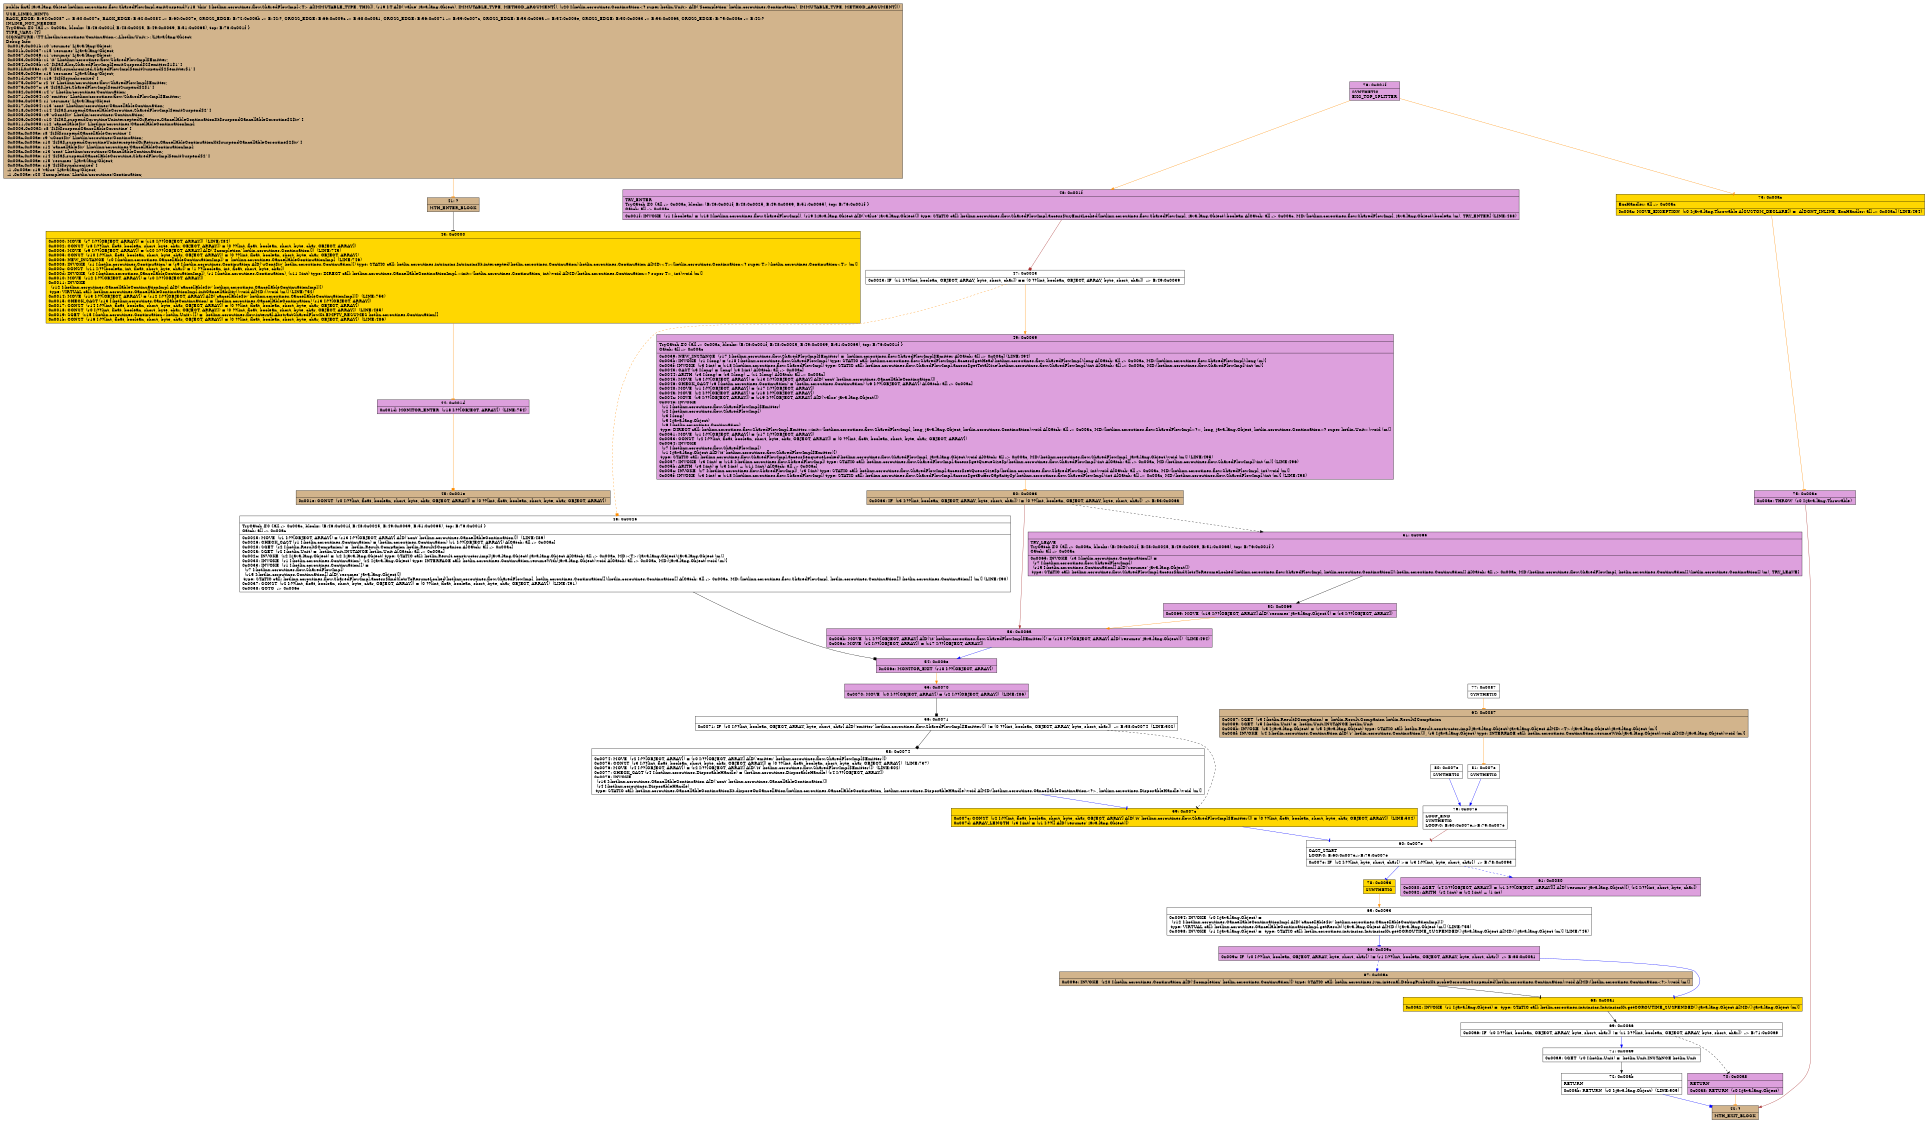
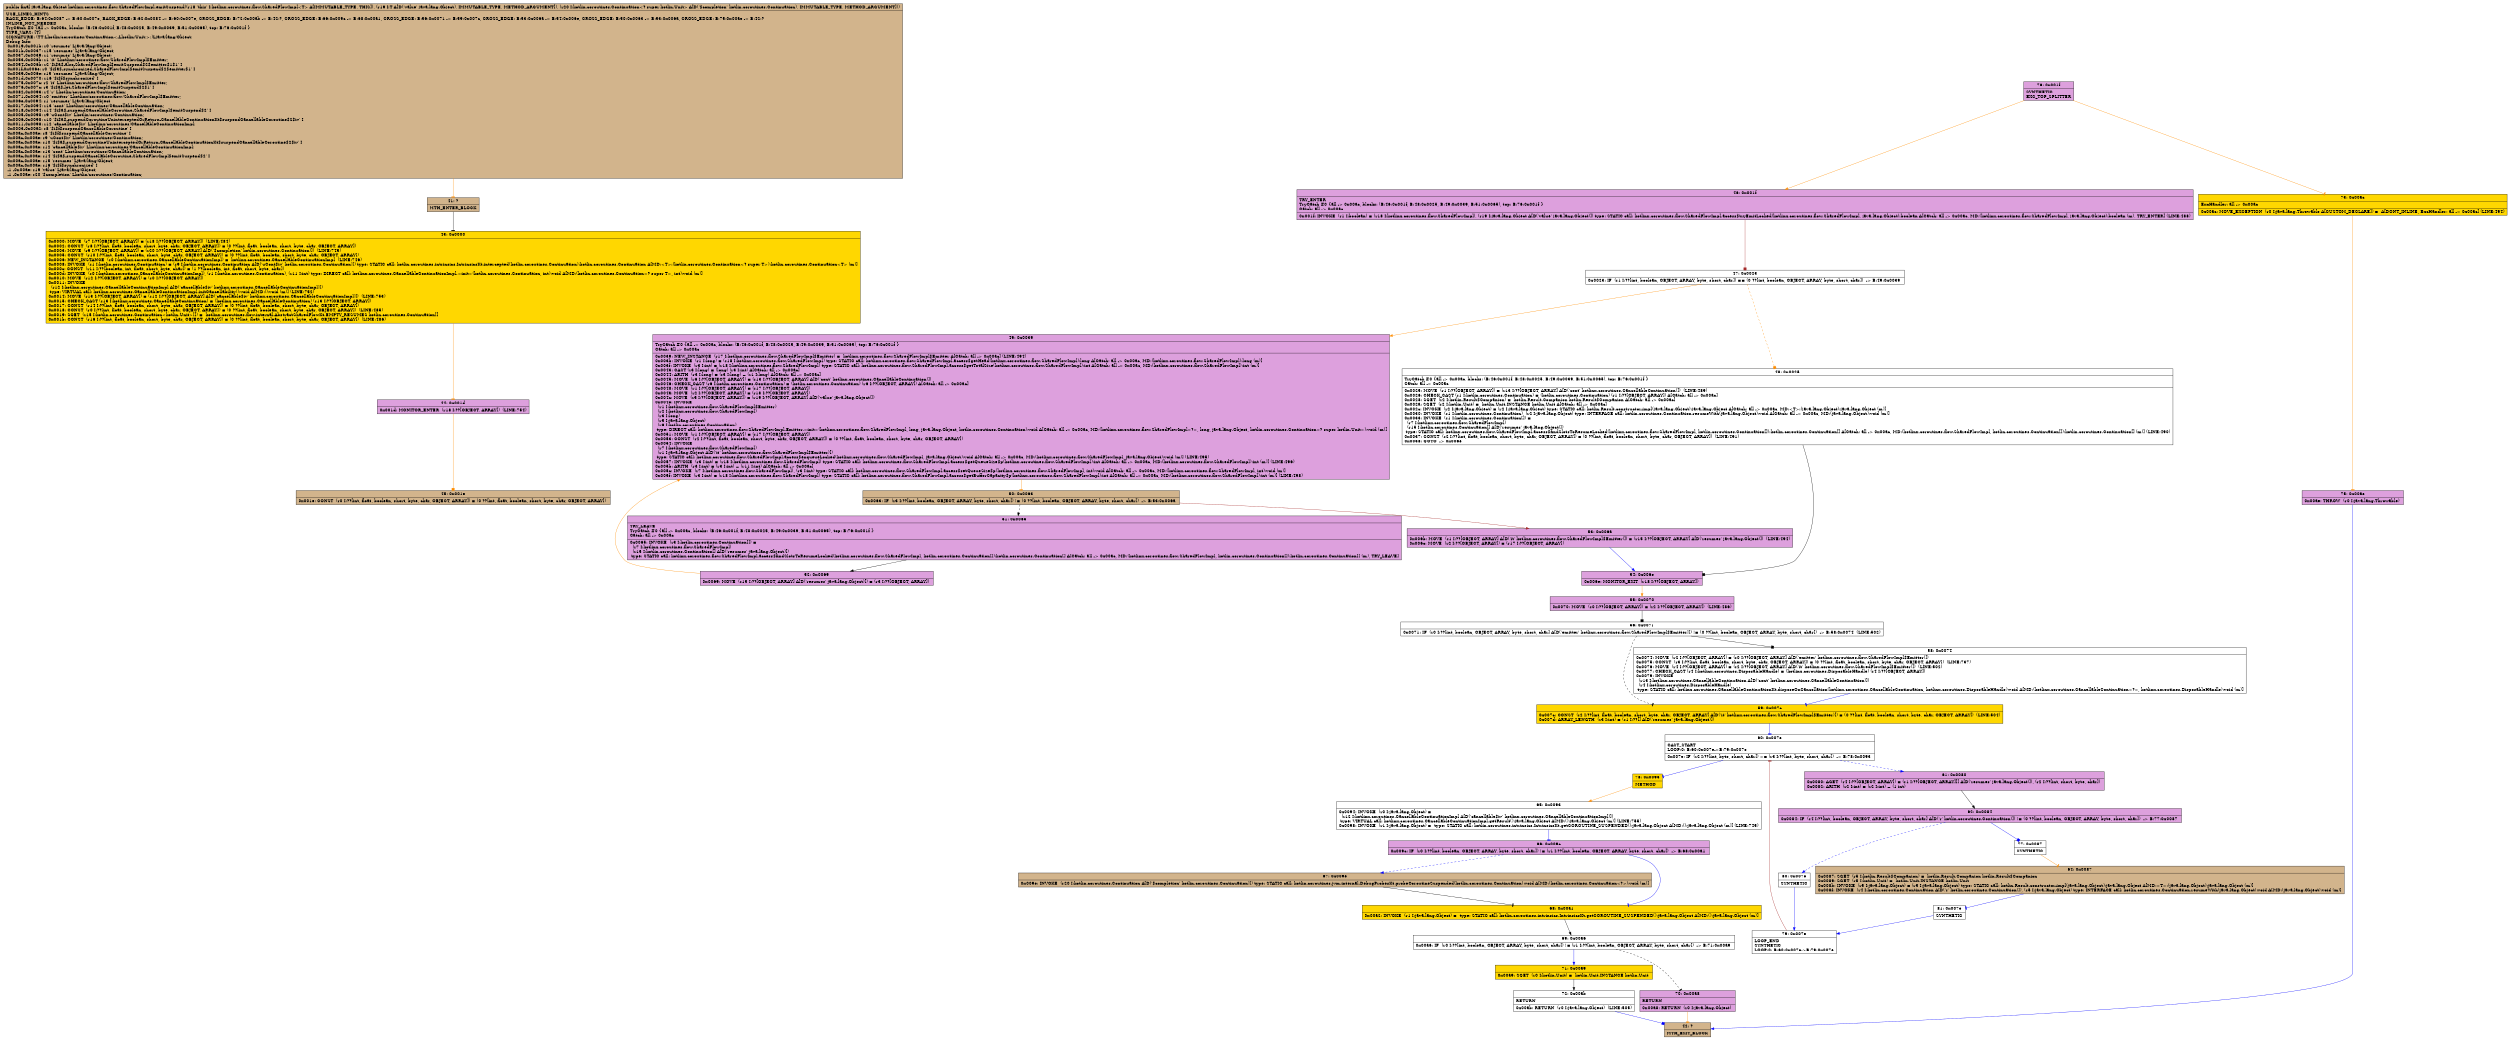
(1162, 623) -> (616, 545)
(1484, 750) -> (1995, 901)
none -> (1980, 816)
(1811, 818) -> (2269, 995)
(1379, 890) -> (1646, 784)
(1622, 1055) -> (1574, 972)
